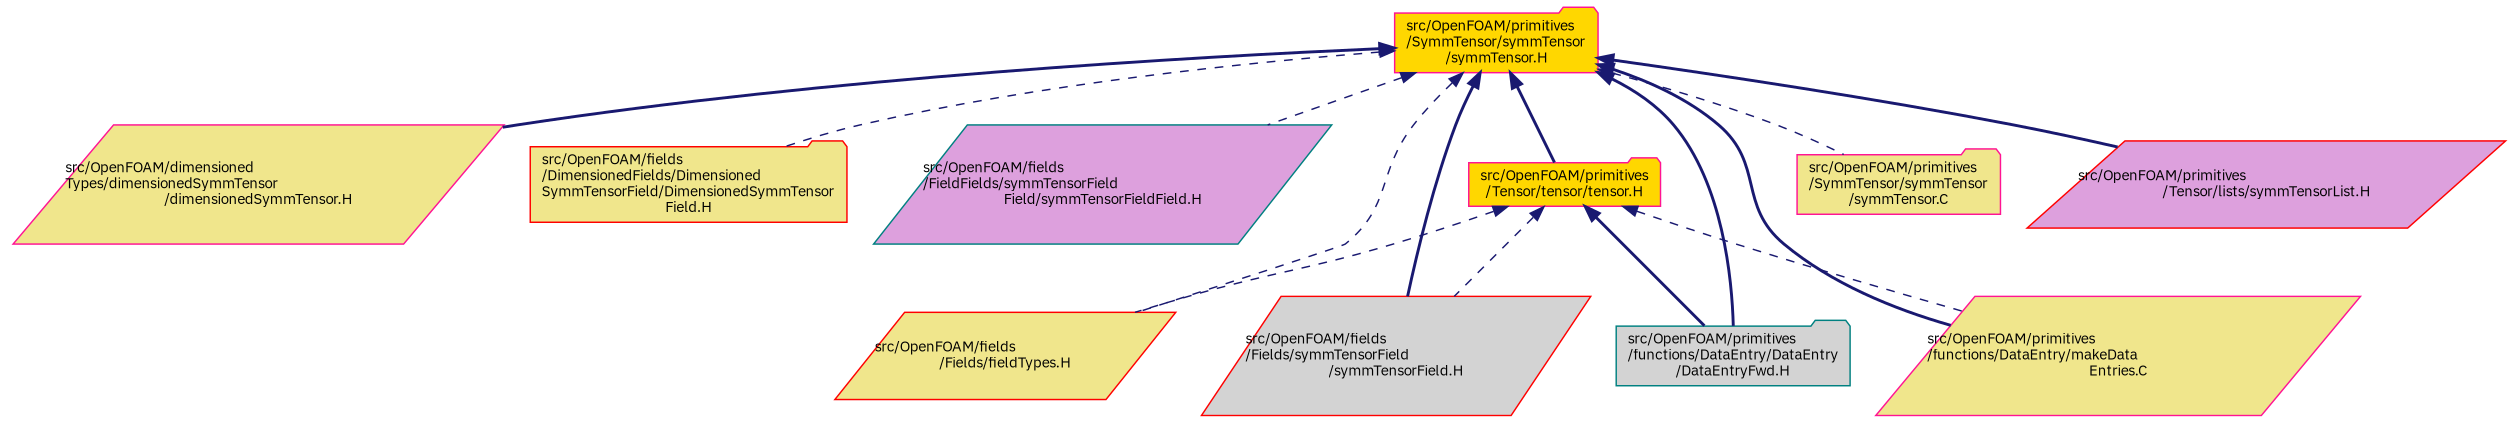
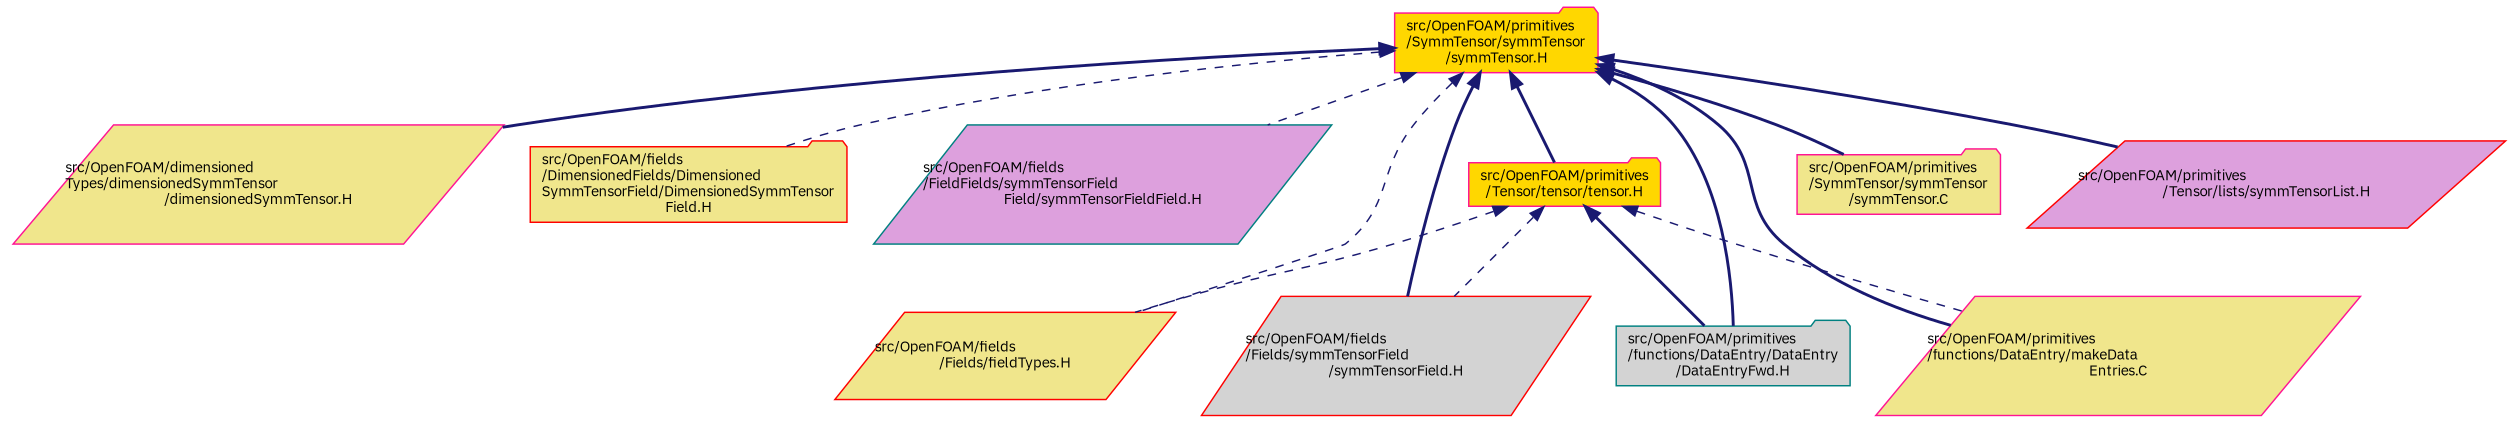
(1730, 108) -> (1730, 108)
